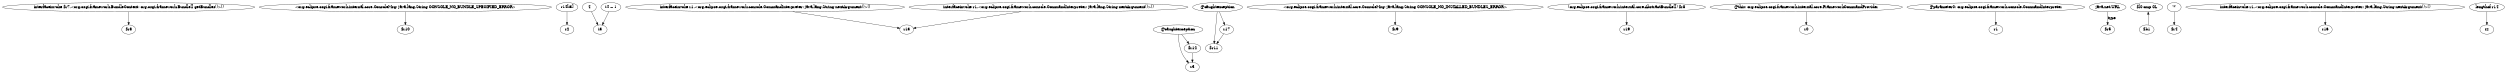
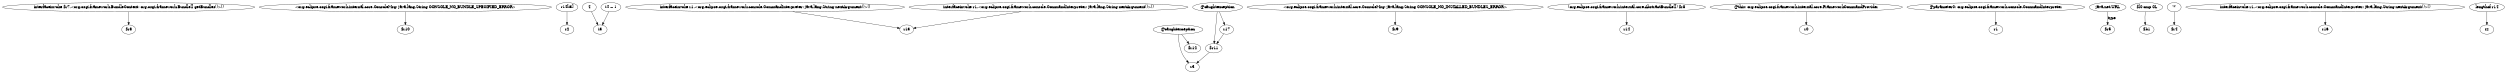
(2148, 20) -> (2145, 17)
(1627, 30) -> (1627, 30)
(1192, 56) -> (1204, 57)
